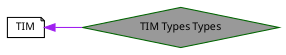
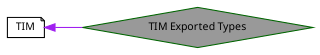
(181, 27) -> (198, 27)
